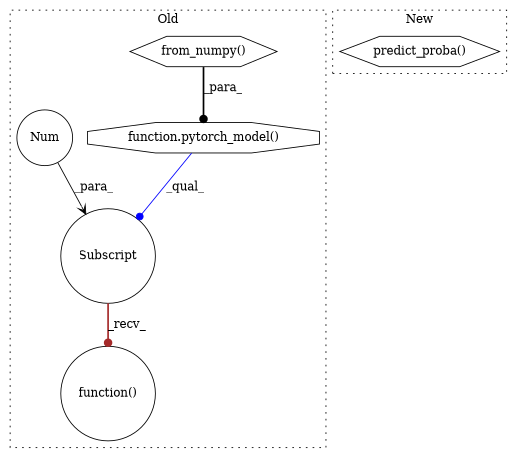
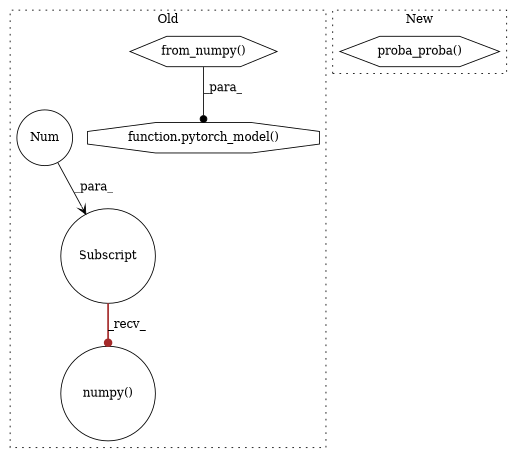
(420, 52) -> (420, 52)
(204, 91) -> (204, 91)
(167, 183) -> none
(108, 394) -> (108, 394)
